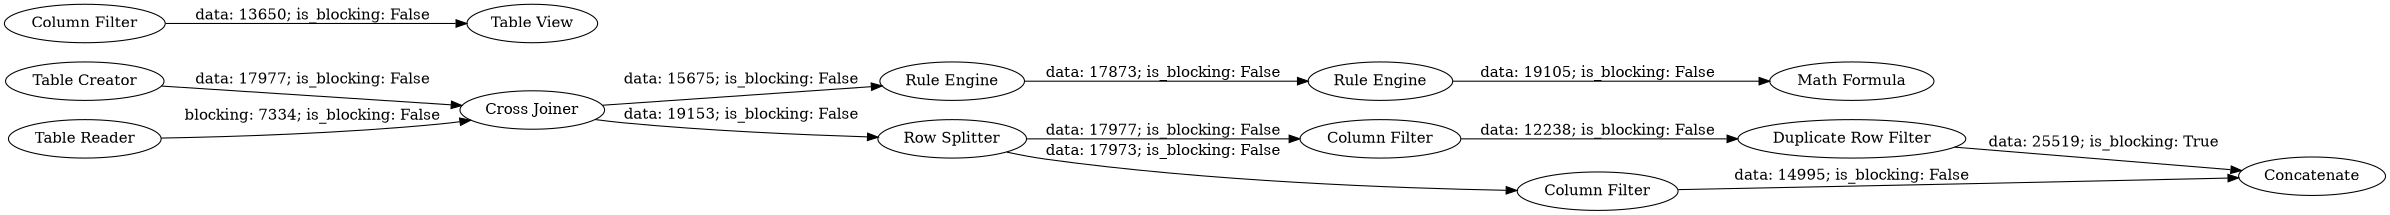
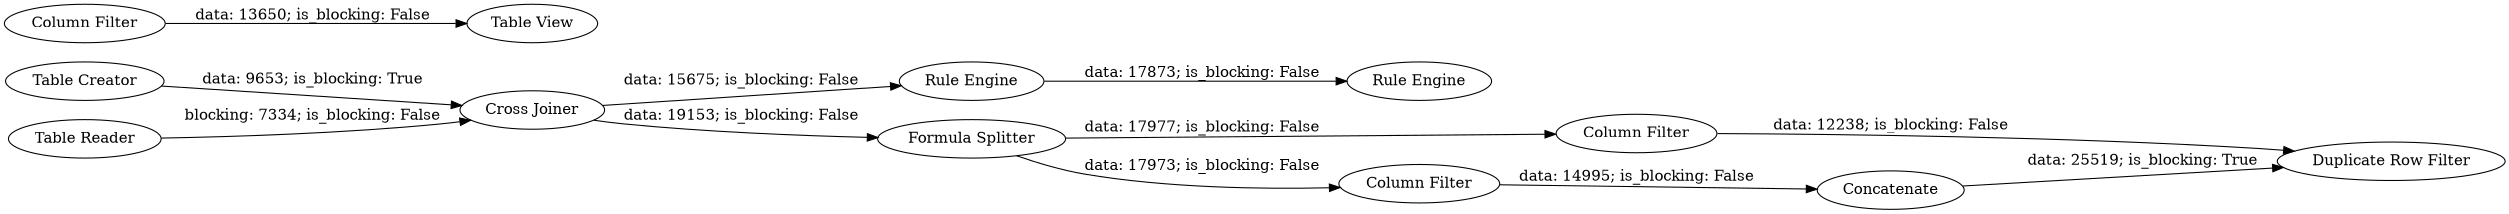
(313, 80) -> (313, 80)
(1852, 81) -> none
(952, 139) -> (972, 139)
(2093, 158) -> (2118, 177)
